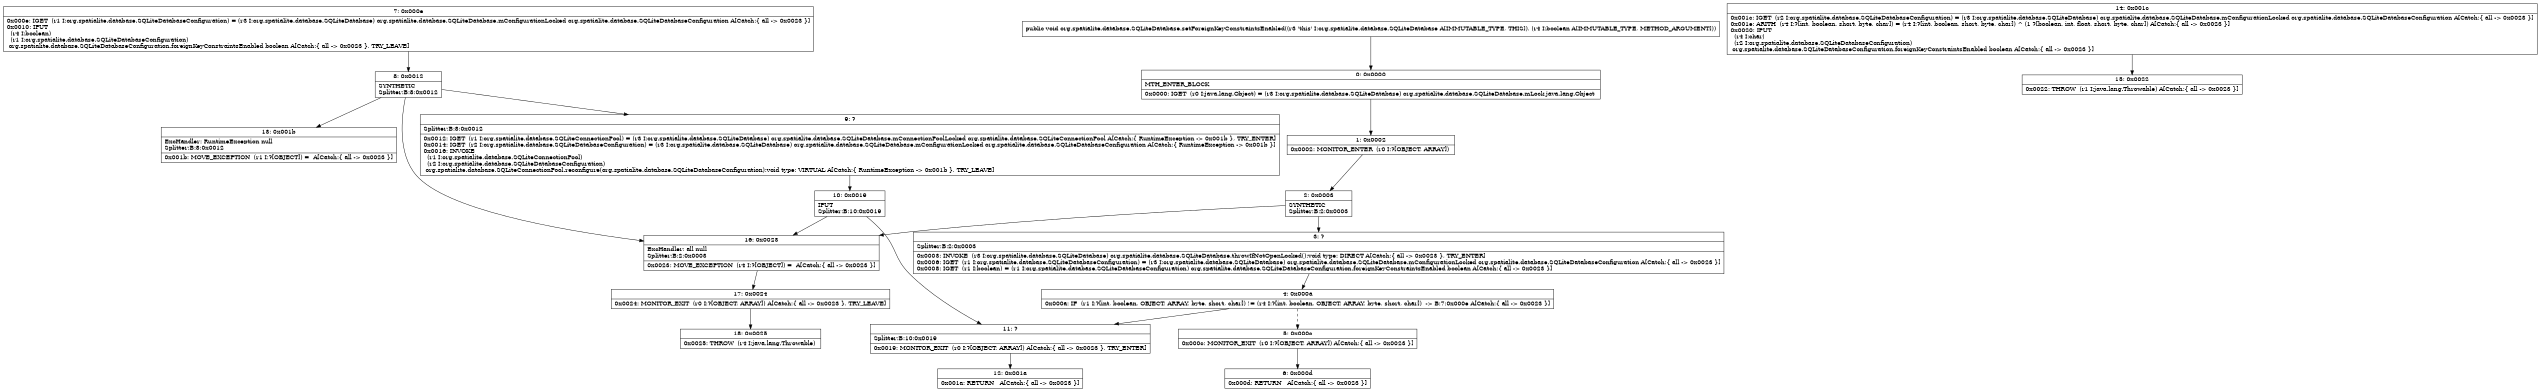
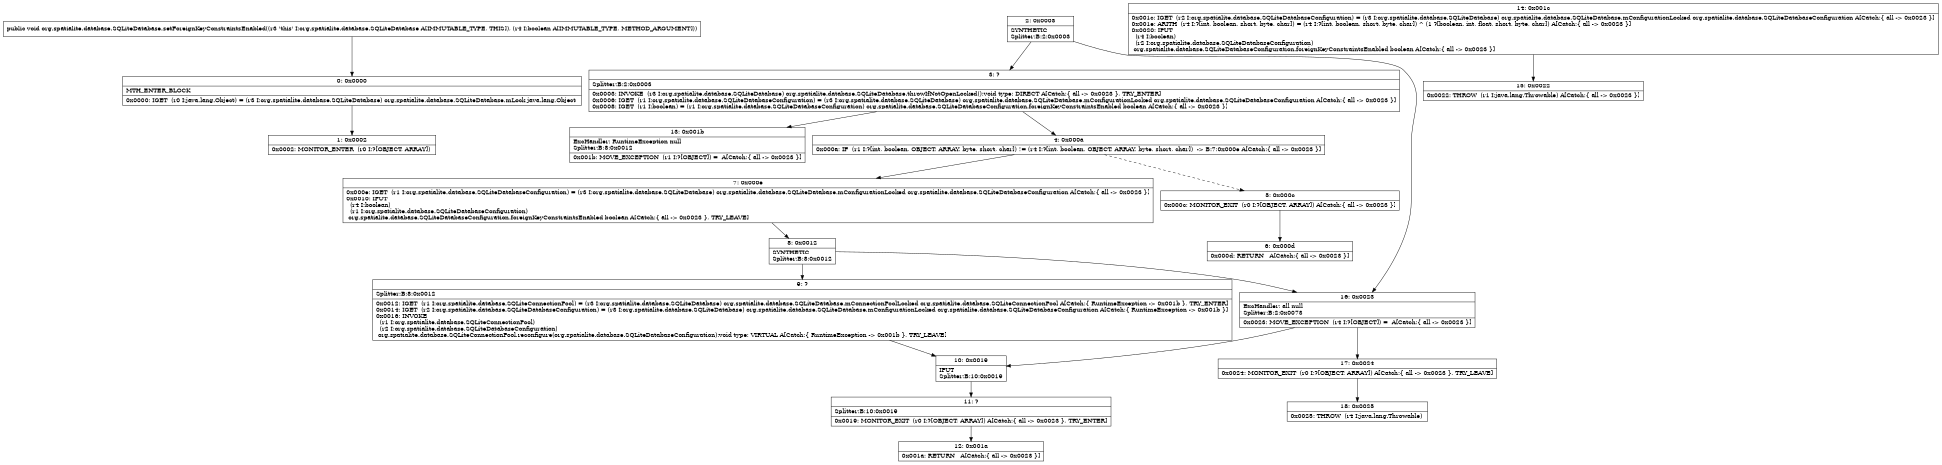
(1748, 37) -> (1154, 37)
(351, 111) -> (834, 119)
(1348, 171) -> none
(812, 225) -> (1153, 352)
(677, 256) -> (1273, 313)
(1174, 316) -> (947, 166)
